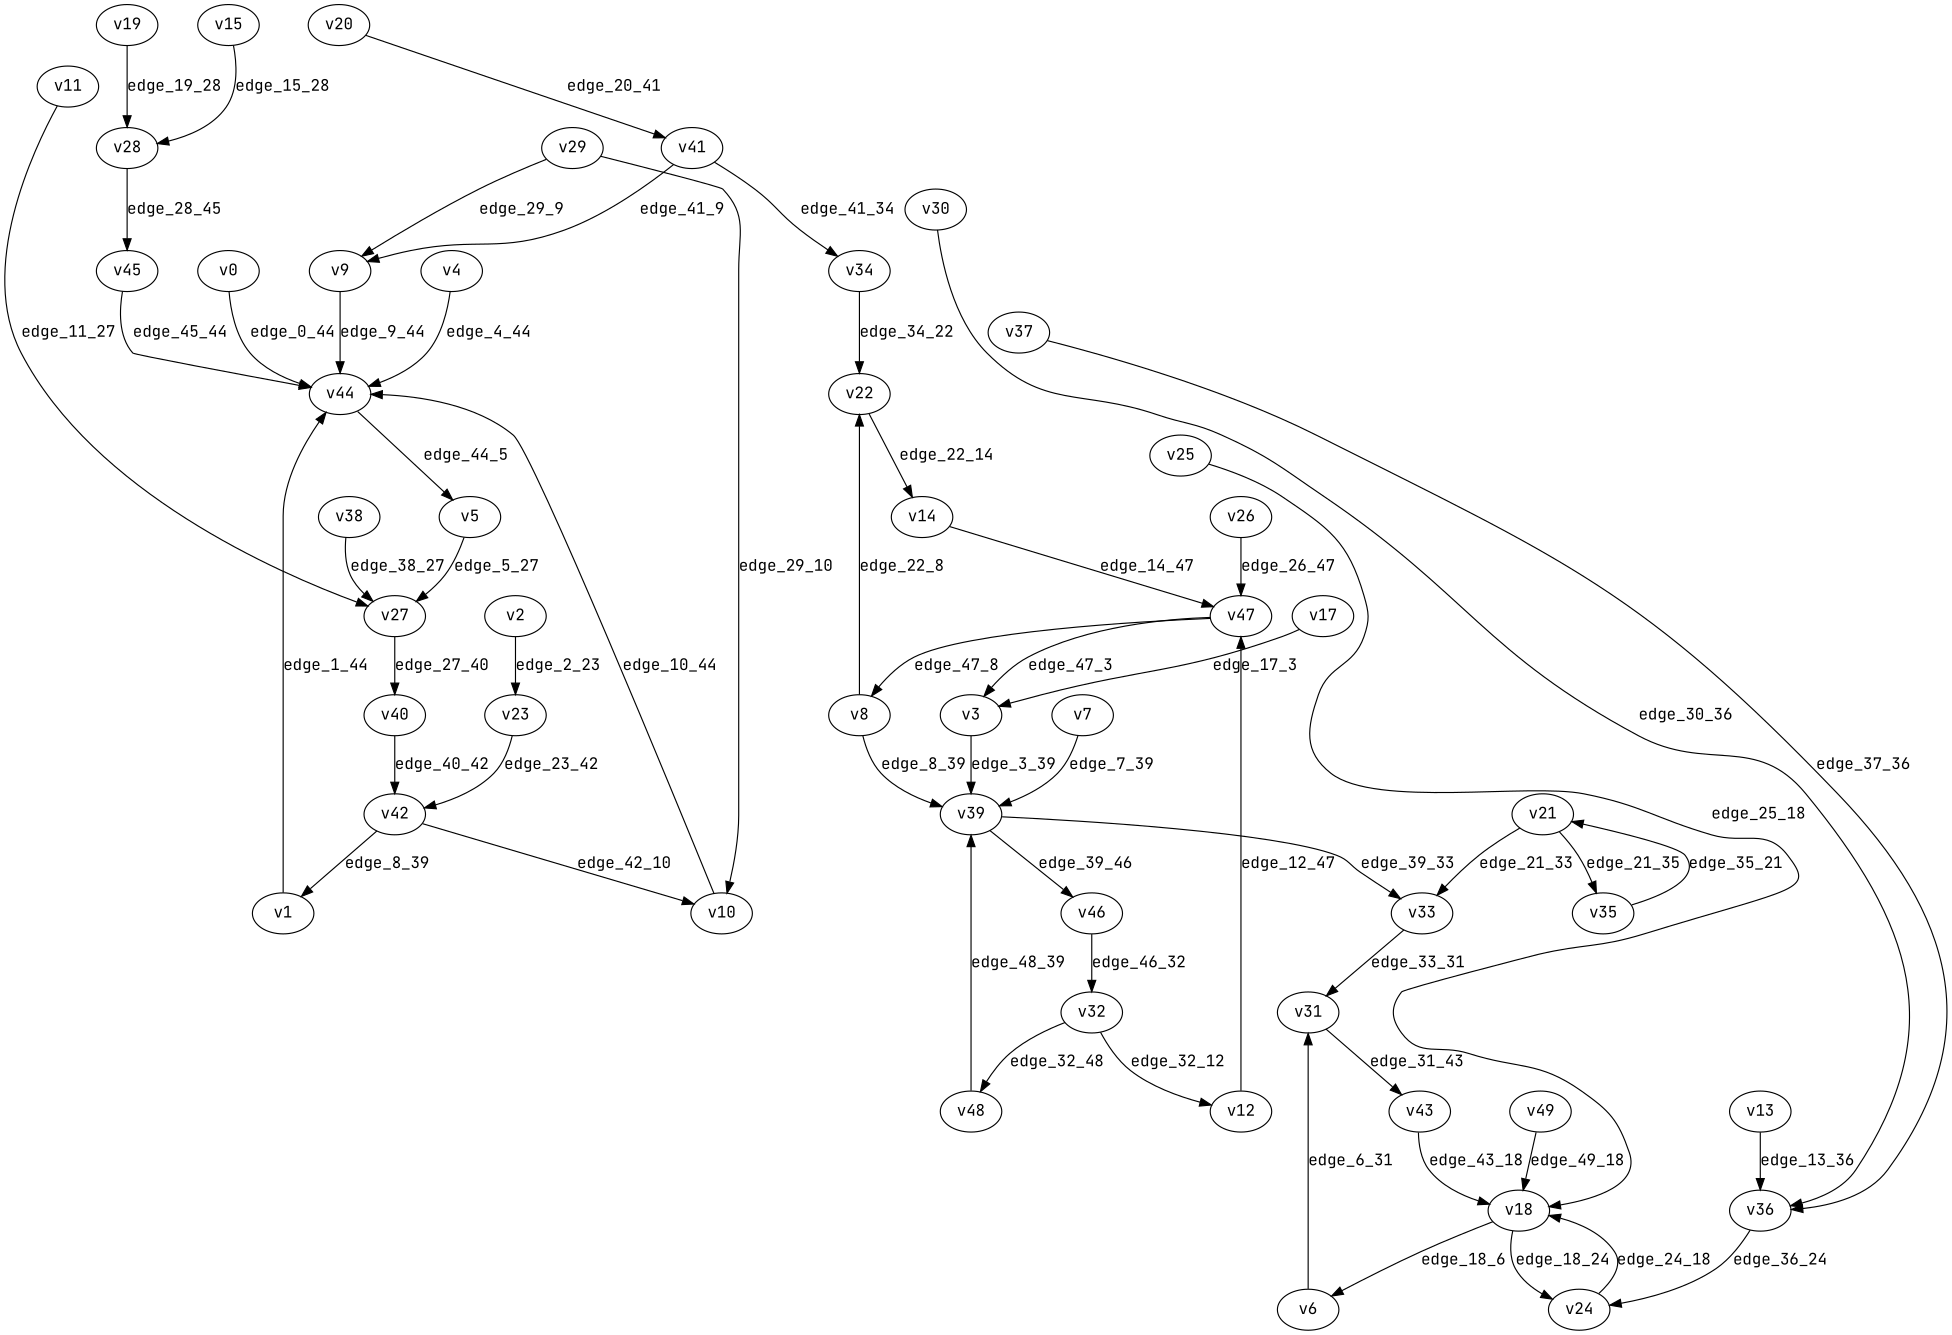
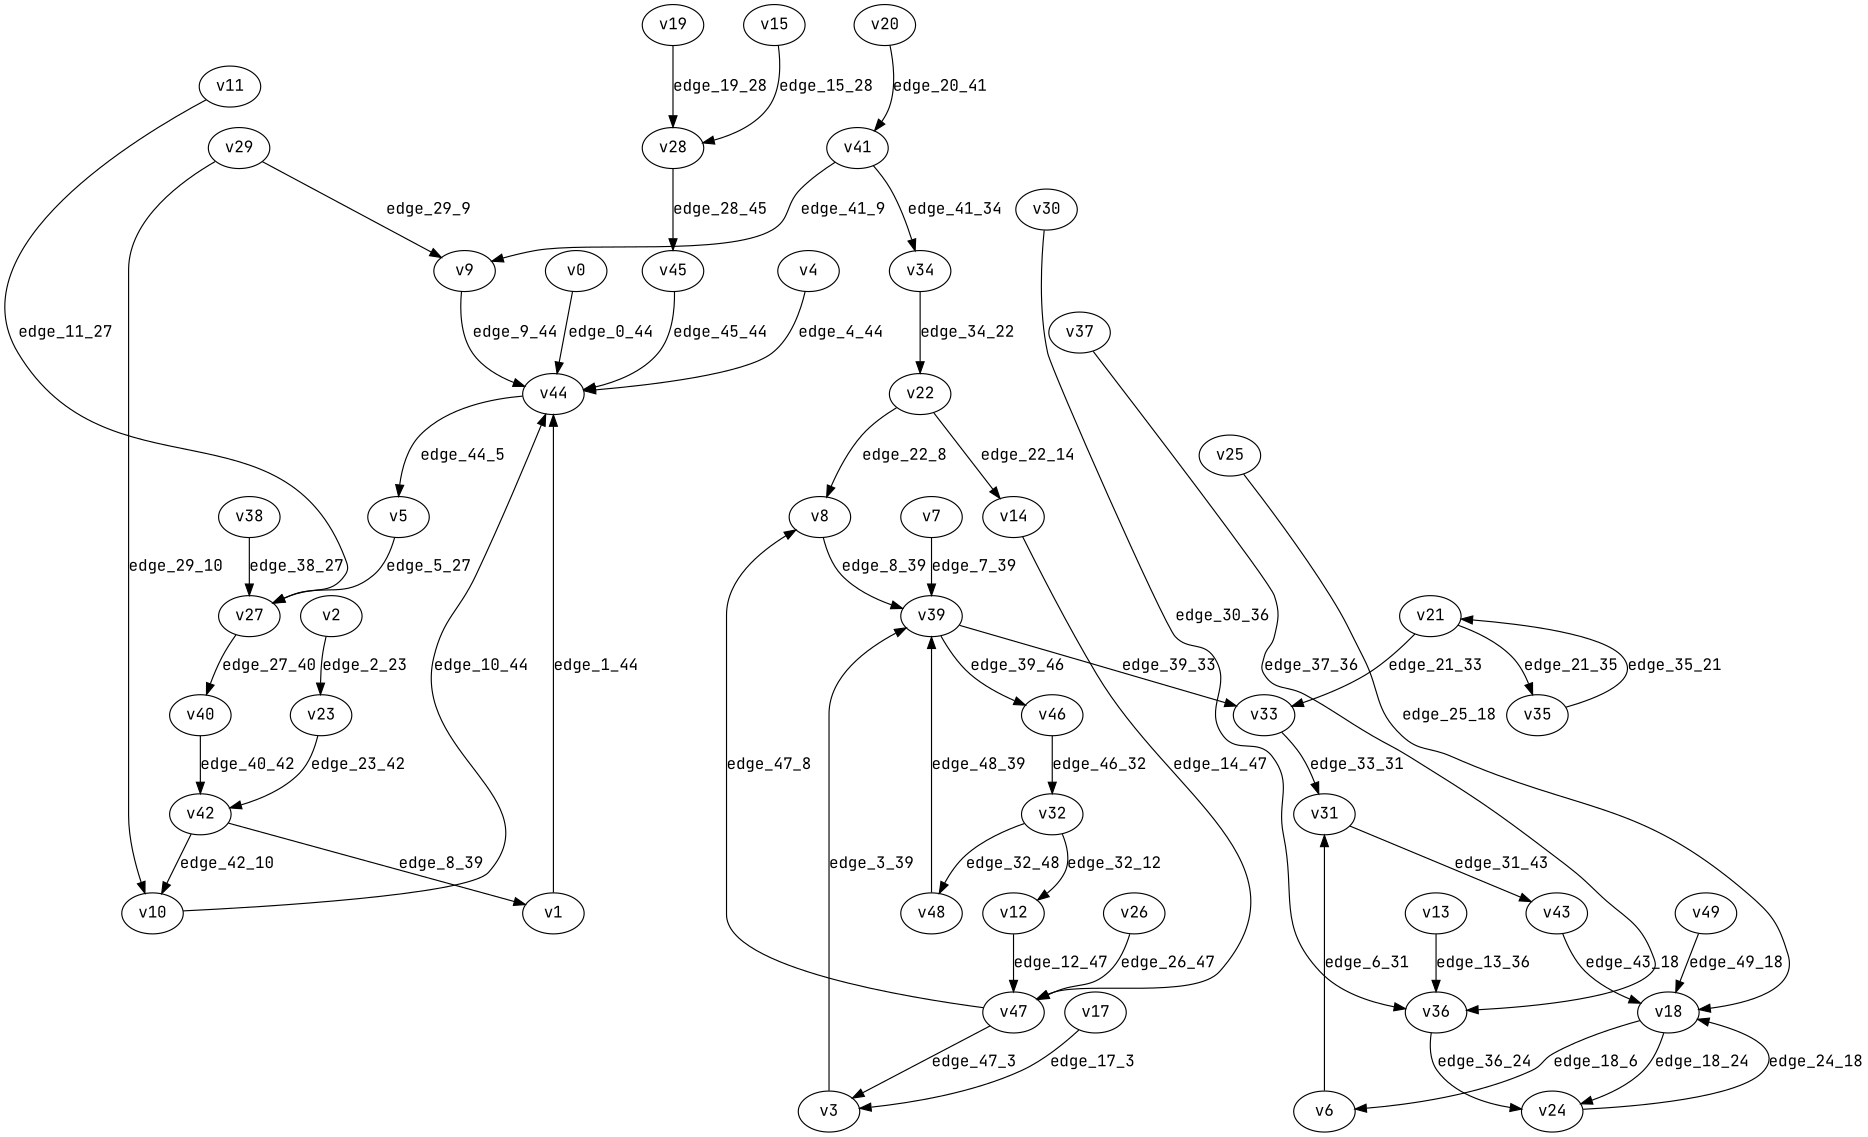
(859, 560) -> (857, 441)
